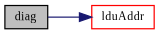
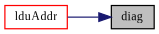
(64, 17) -> (83, 17)
